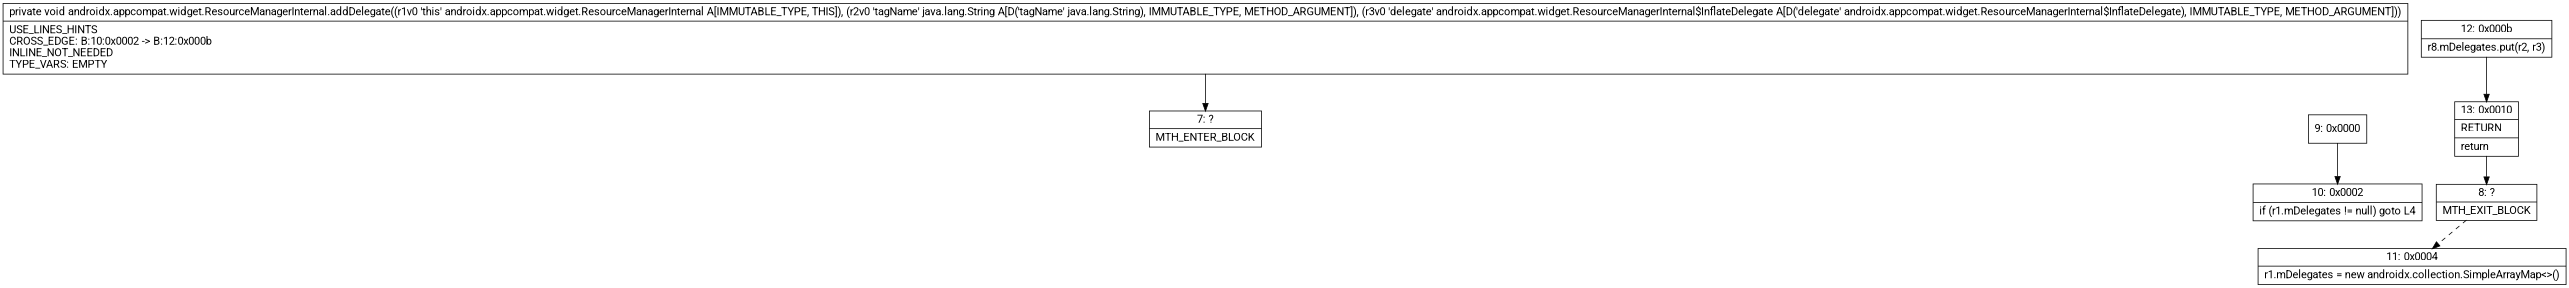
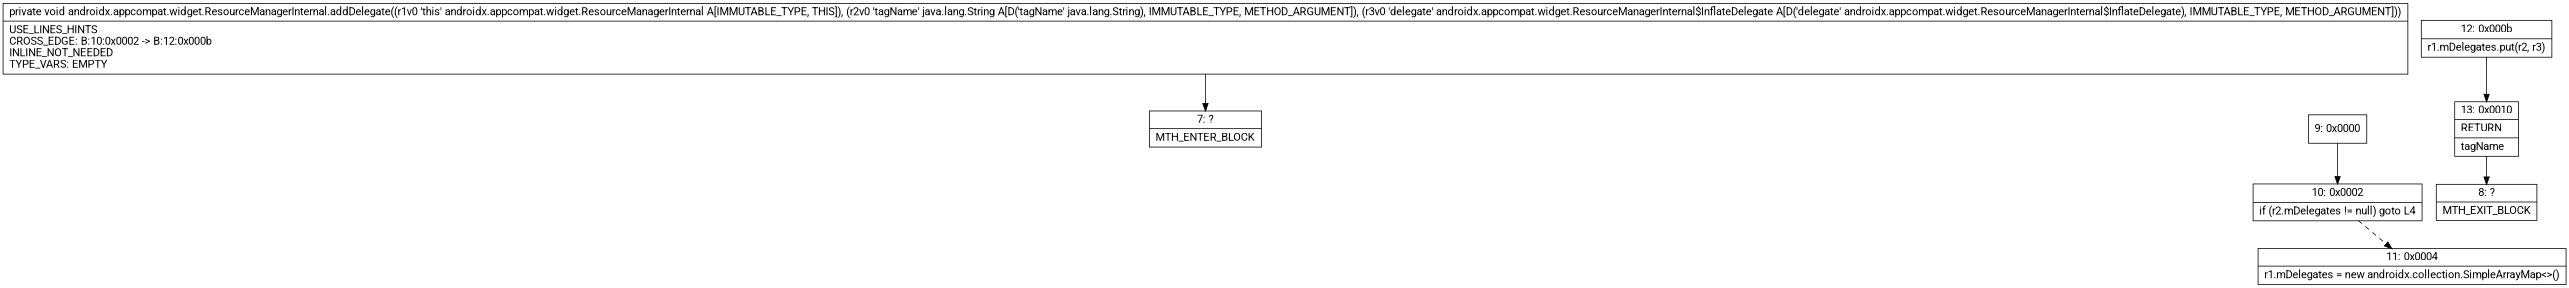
(2487, 48) -> (2487, 48)
(2475, 147) -> (2483, 147)
(2338, 211) -> (2338, 211)
(2452, 232) -> (2372, 232)
